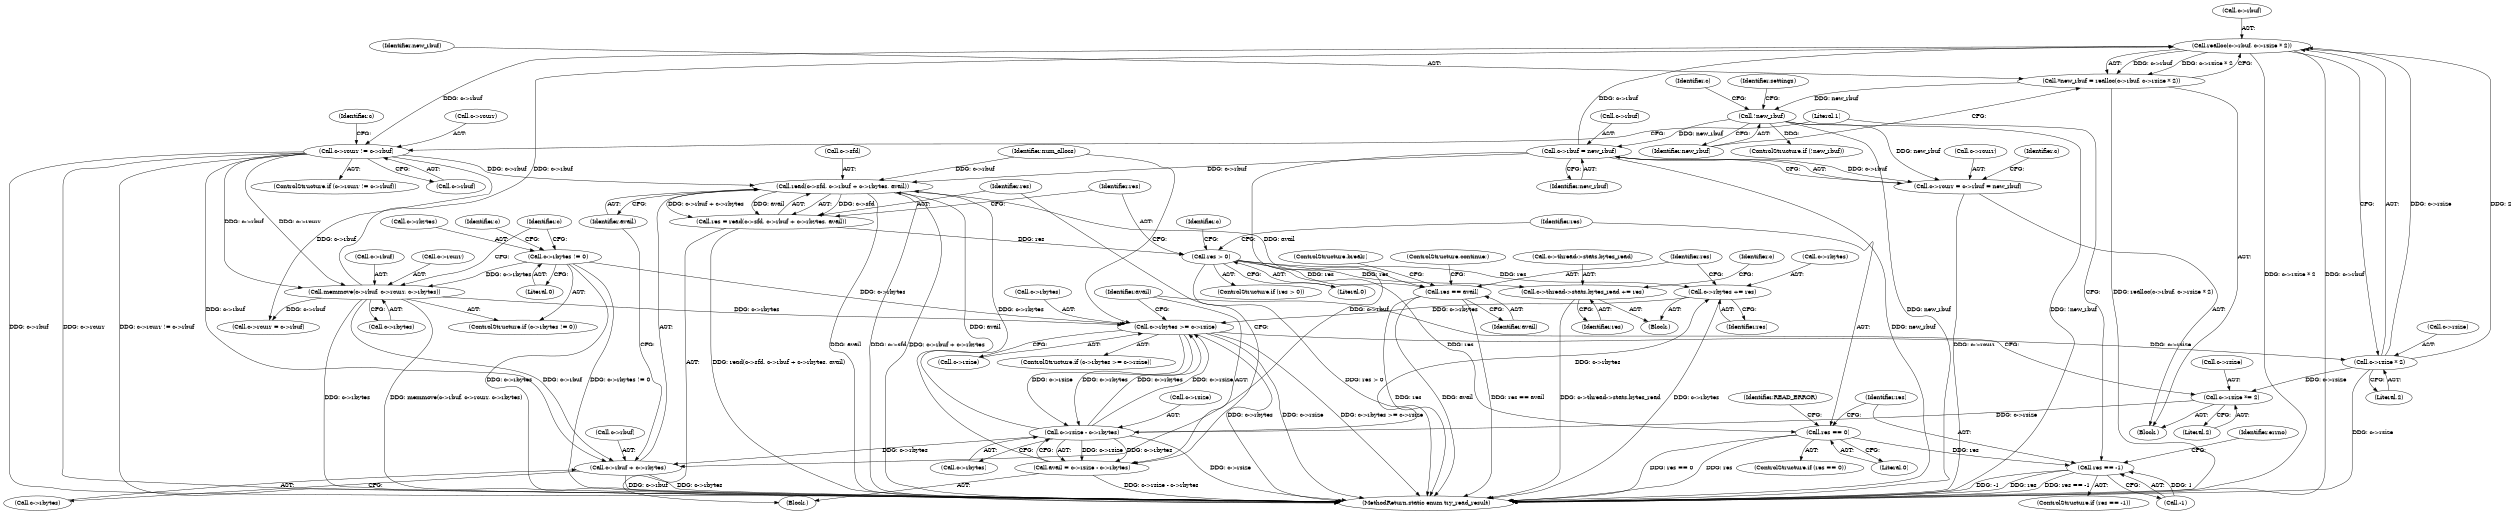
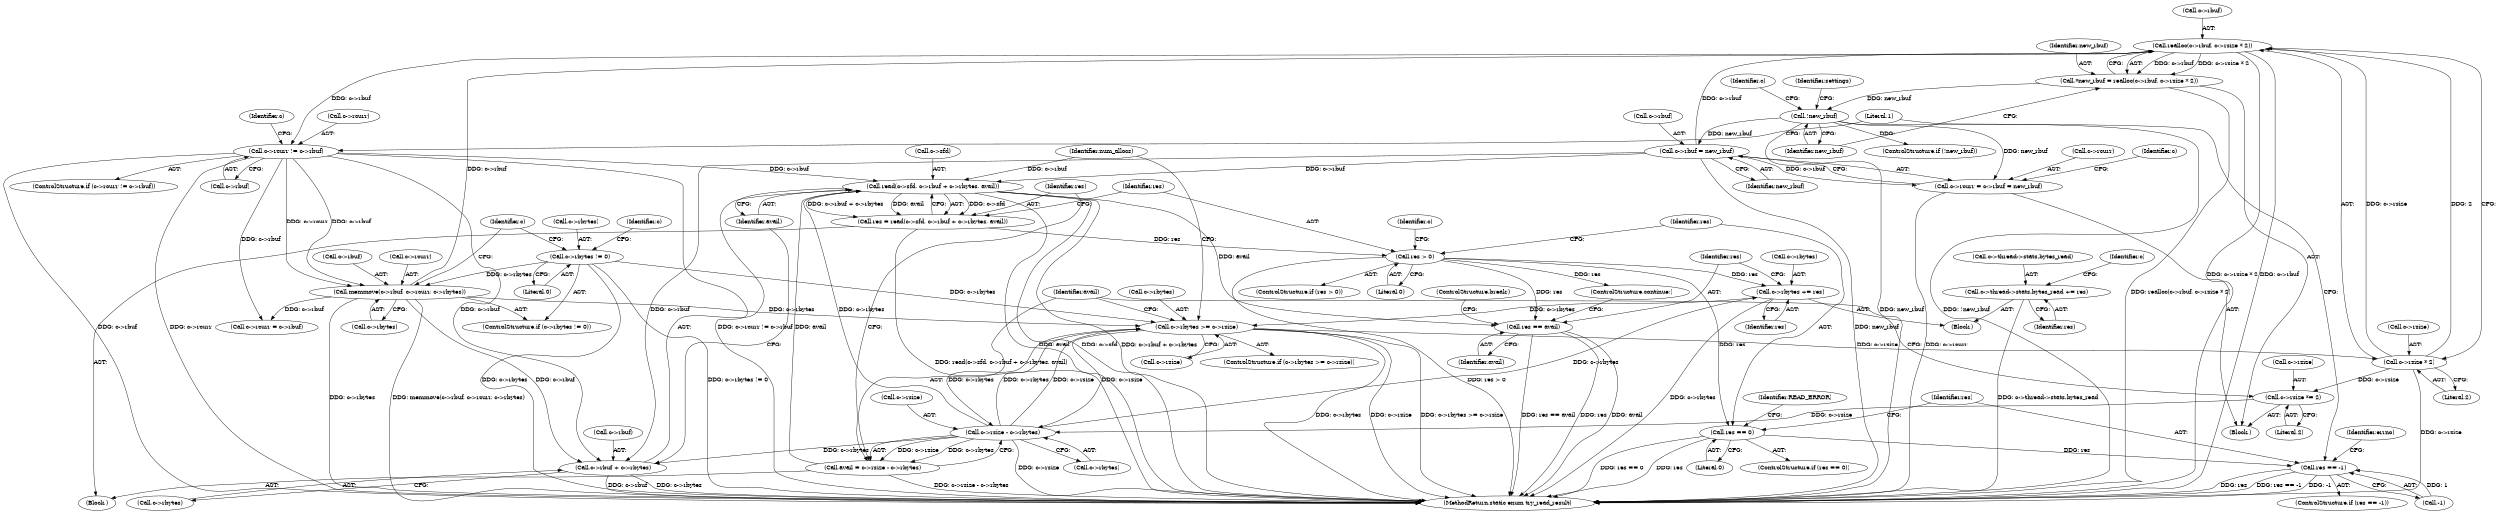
(800, 204) -> (940, 204)
(1371, 279) -> (1524, 268)
